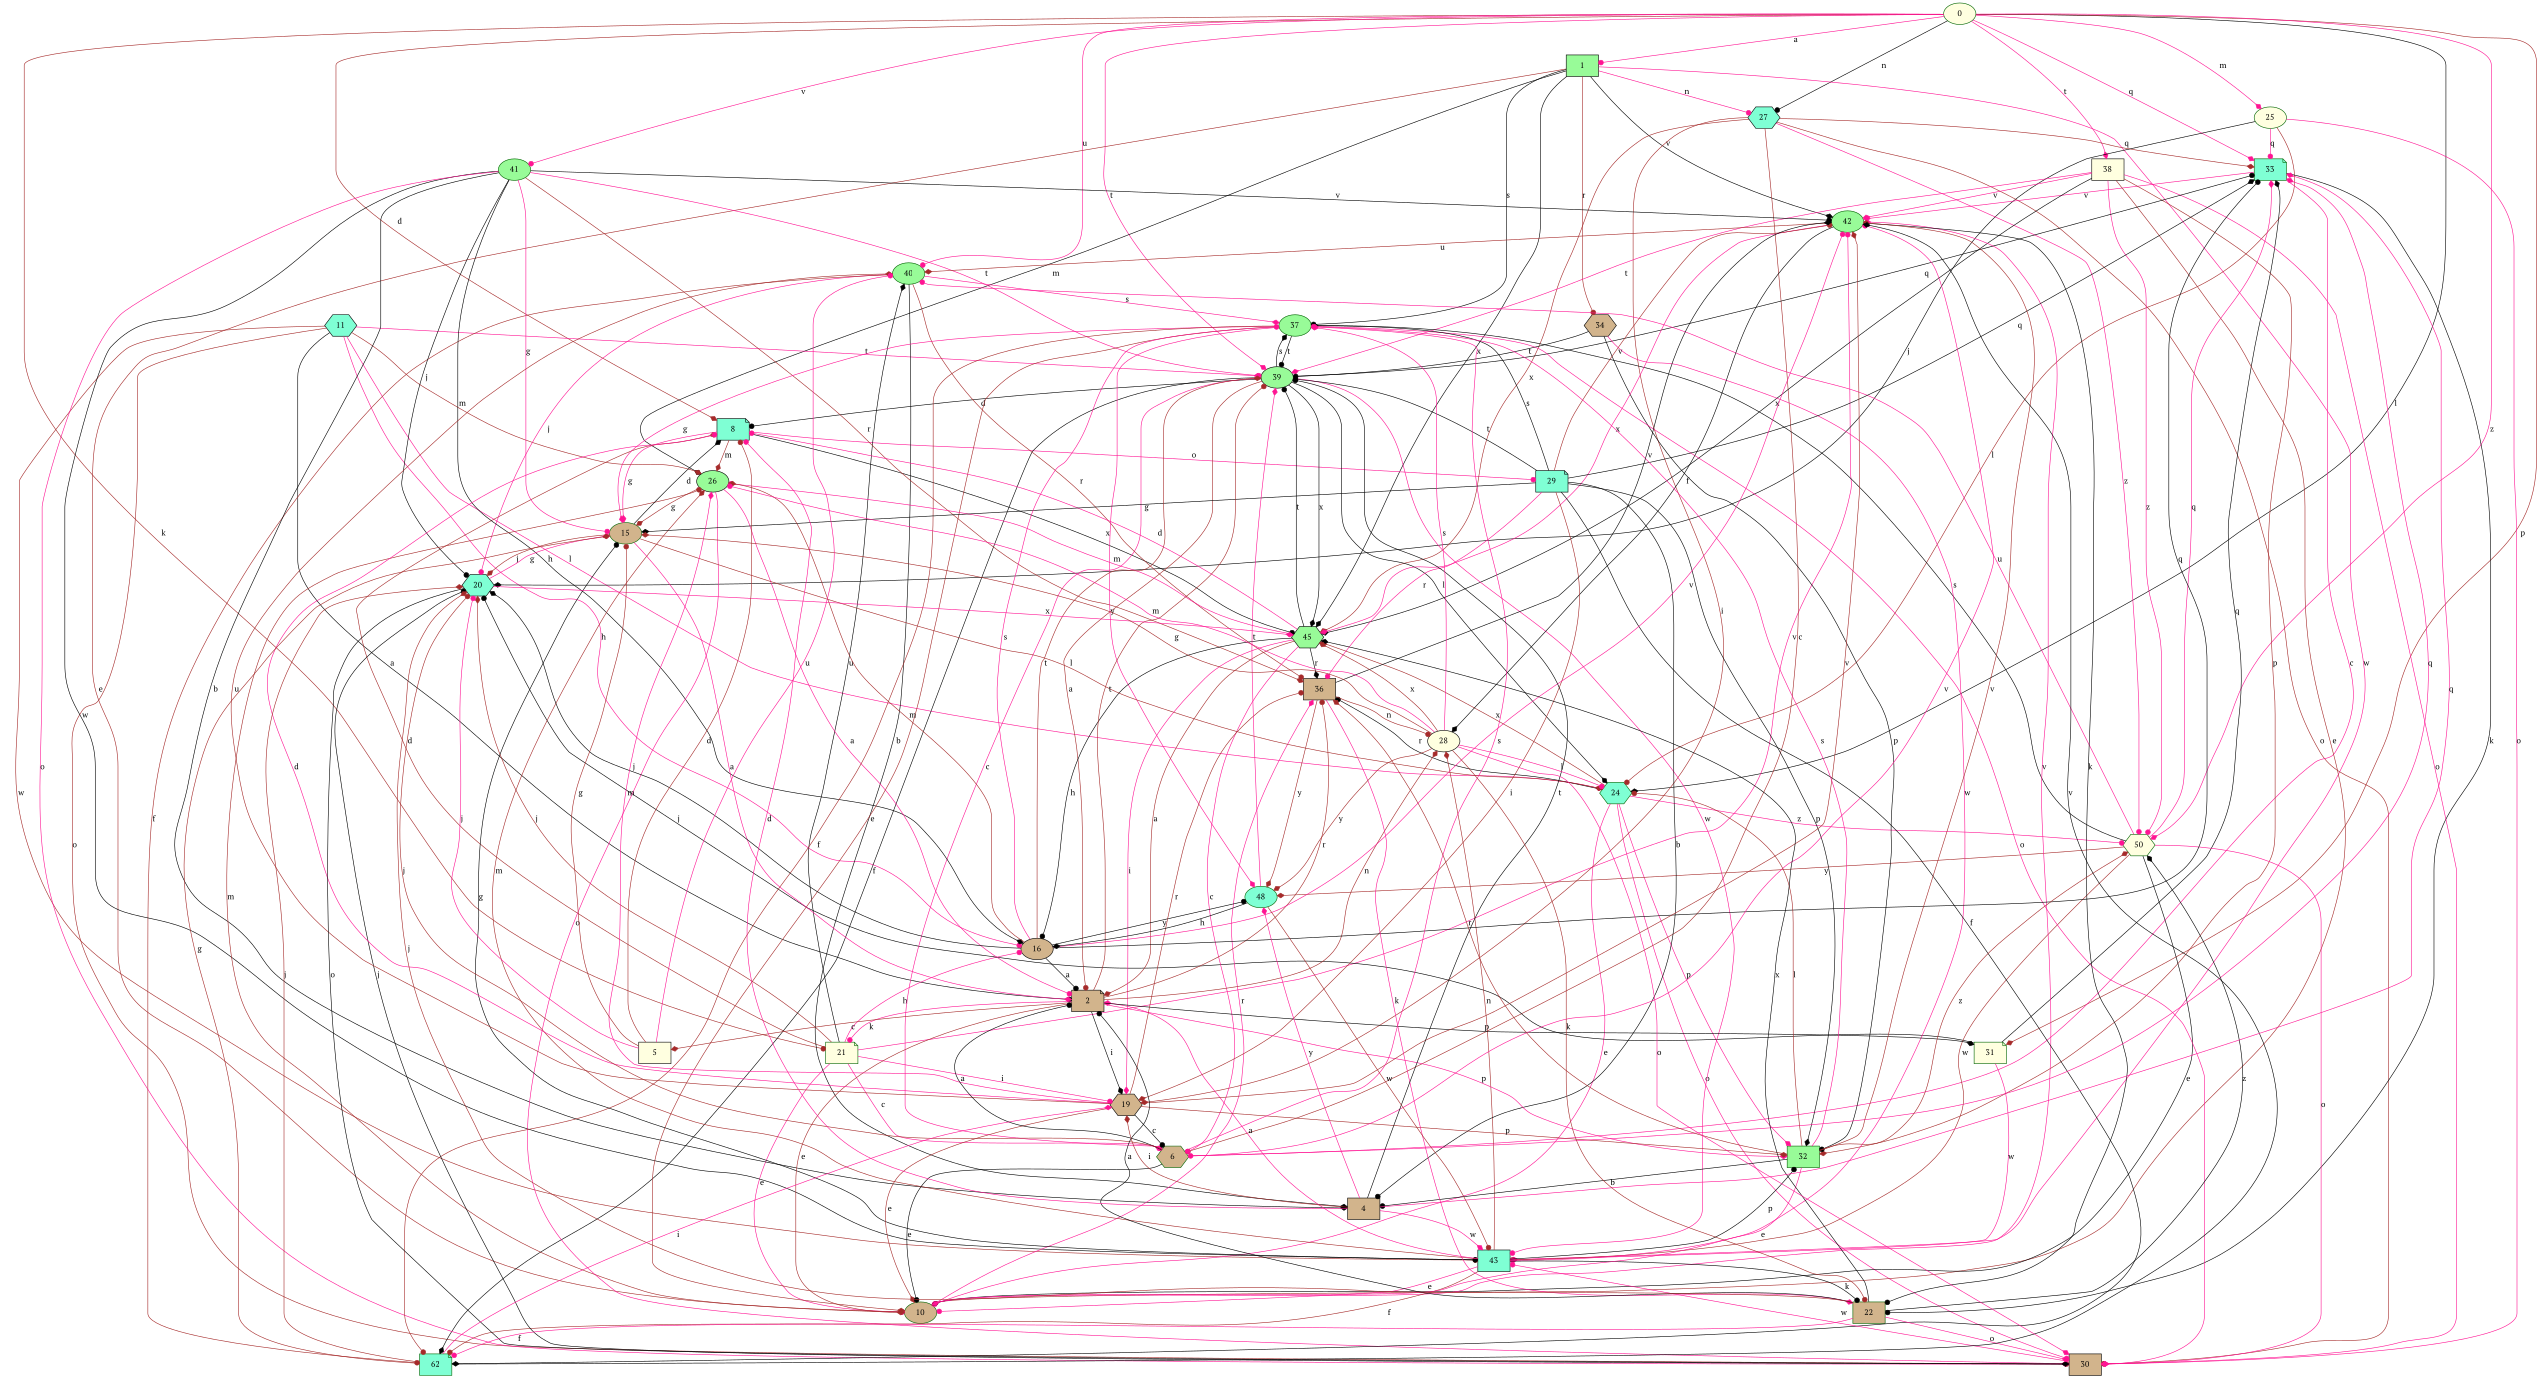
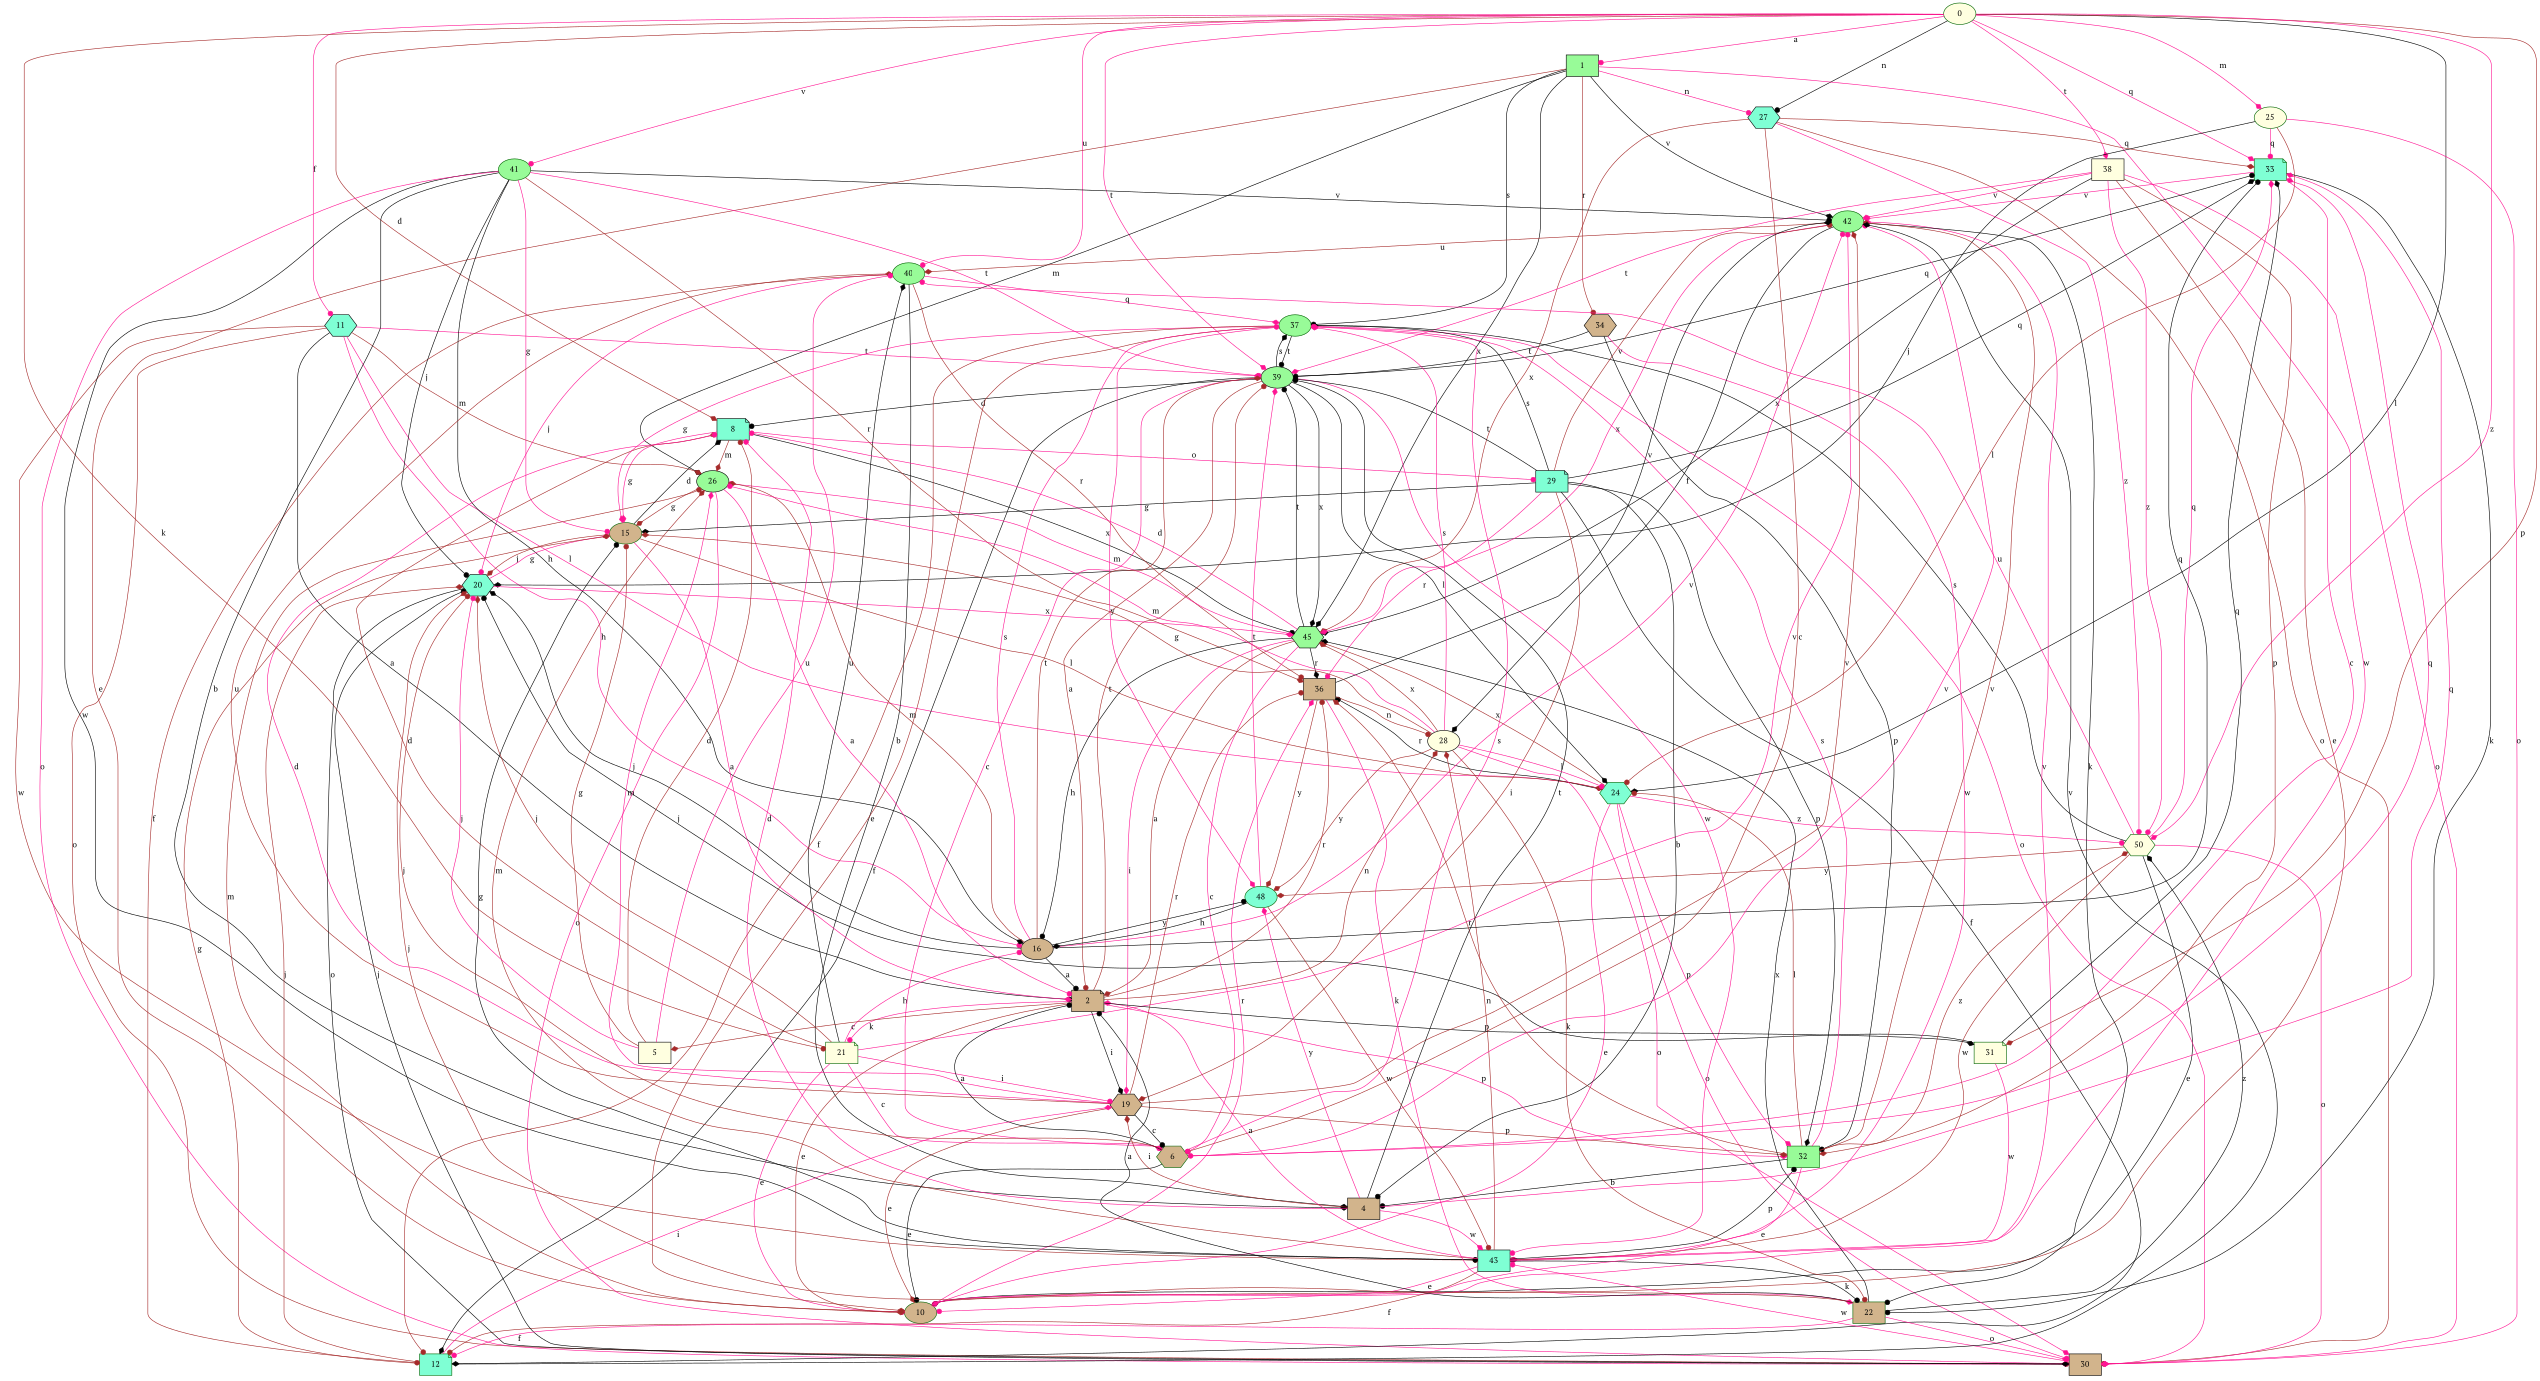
none -> (850, 18)
(1128, 300) -> (1128, 300)
(1706, 724) -> none
(436, 1365) -> (436, 1365)
